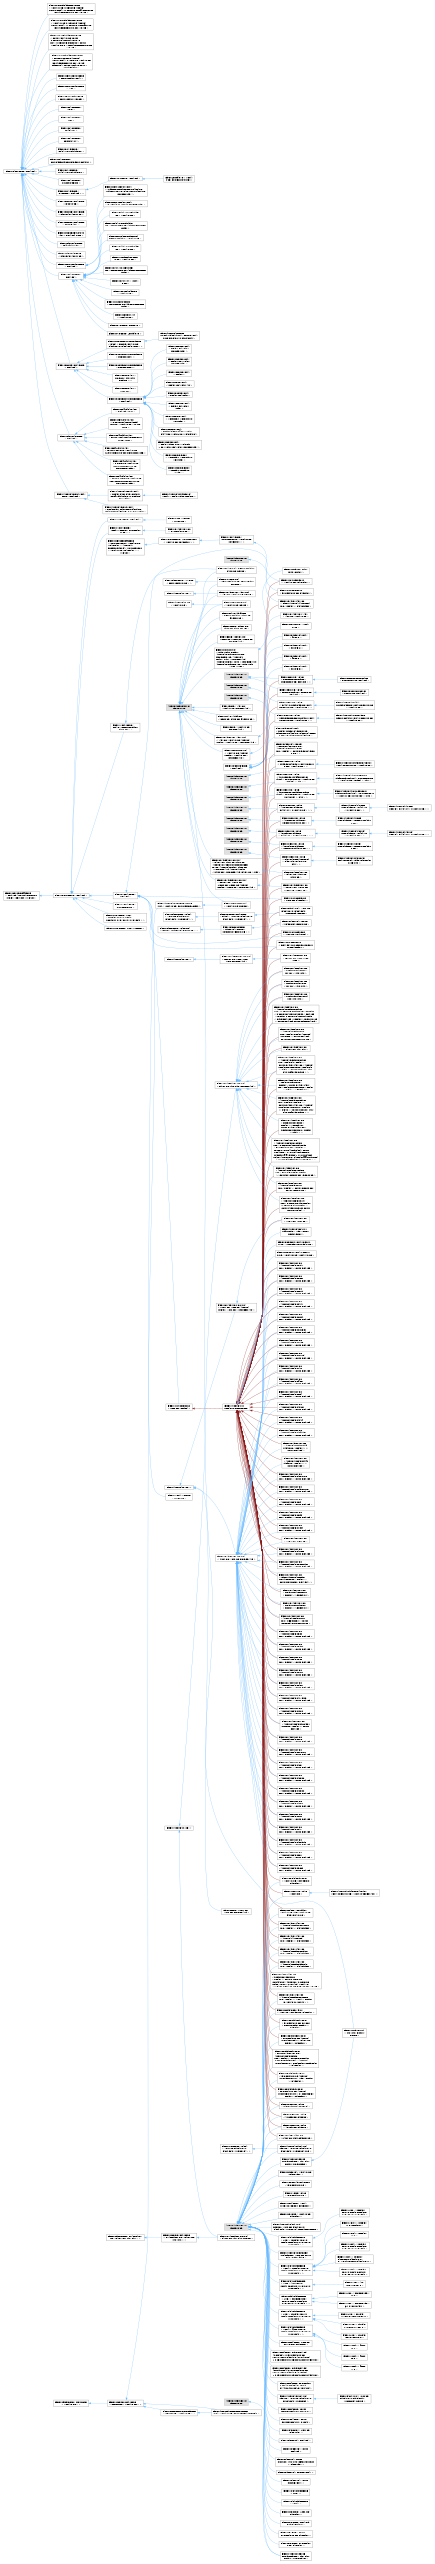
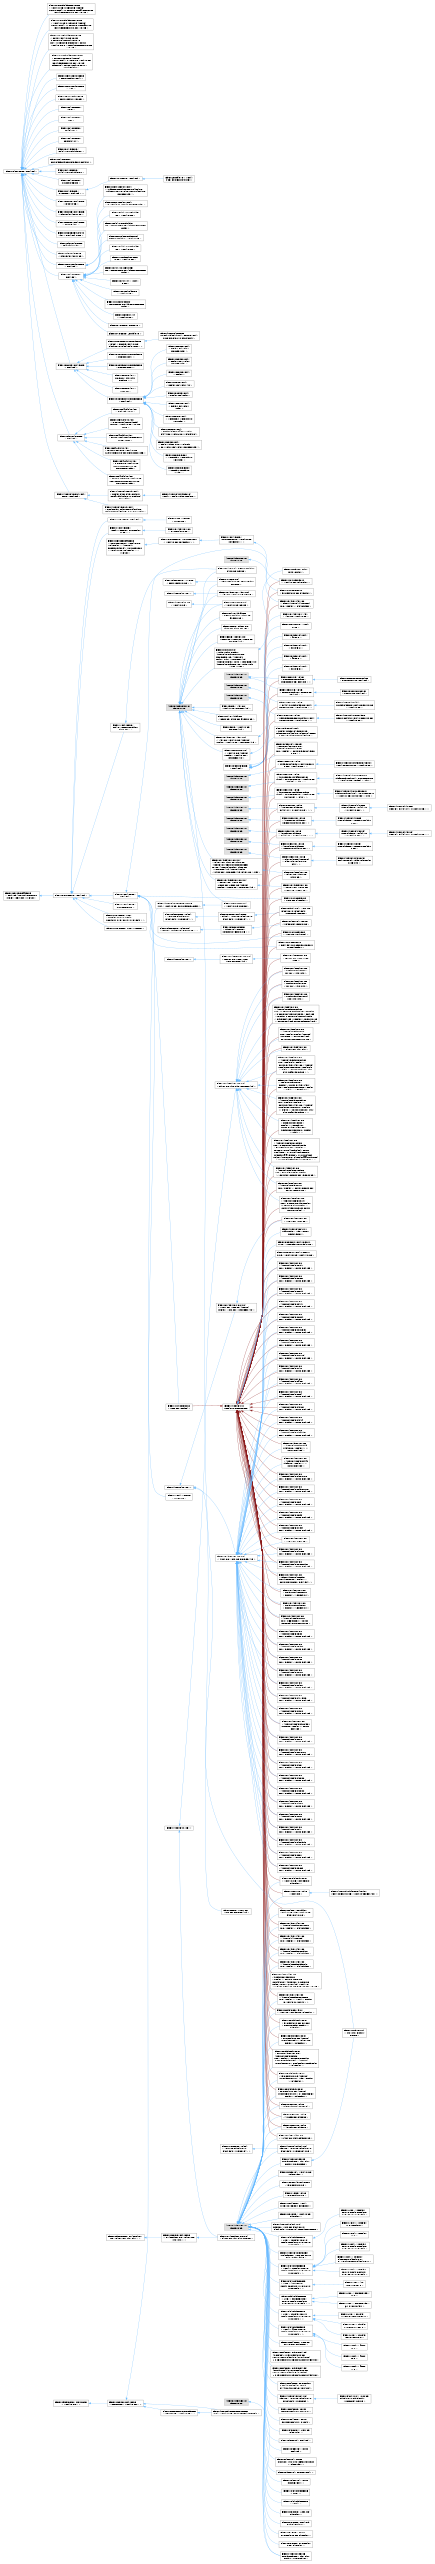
(209, 1409) -> (207, 1406)
